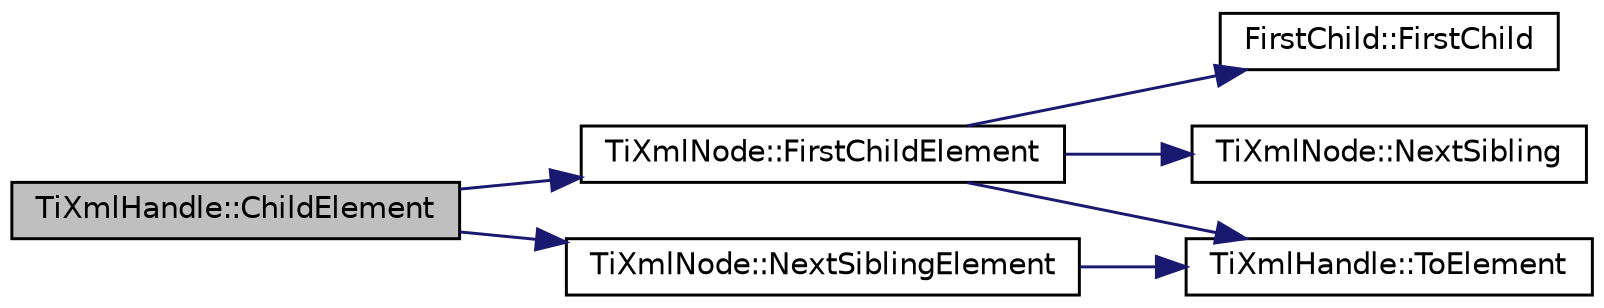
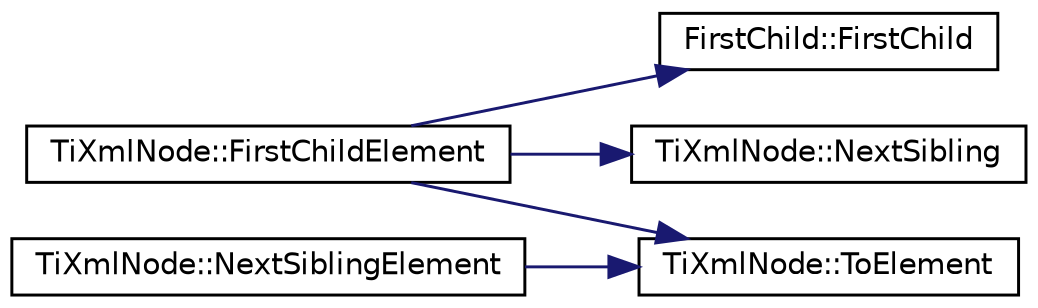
(236, 211) -> none
(1389, 267) -> (829, 267)
